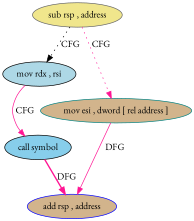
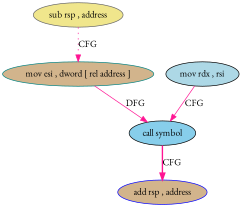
(60, 42) -> none
(96, 155) -> (118, 102)
(67, 177) -> (172, 163)
